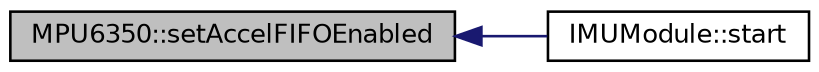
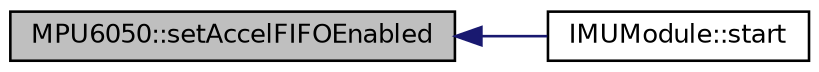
(233, 36) -> (233, 36)
